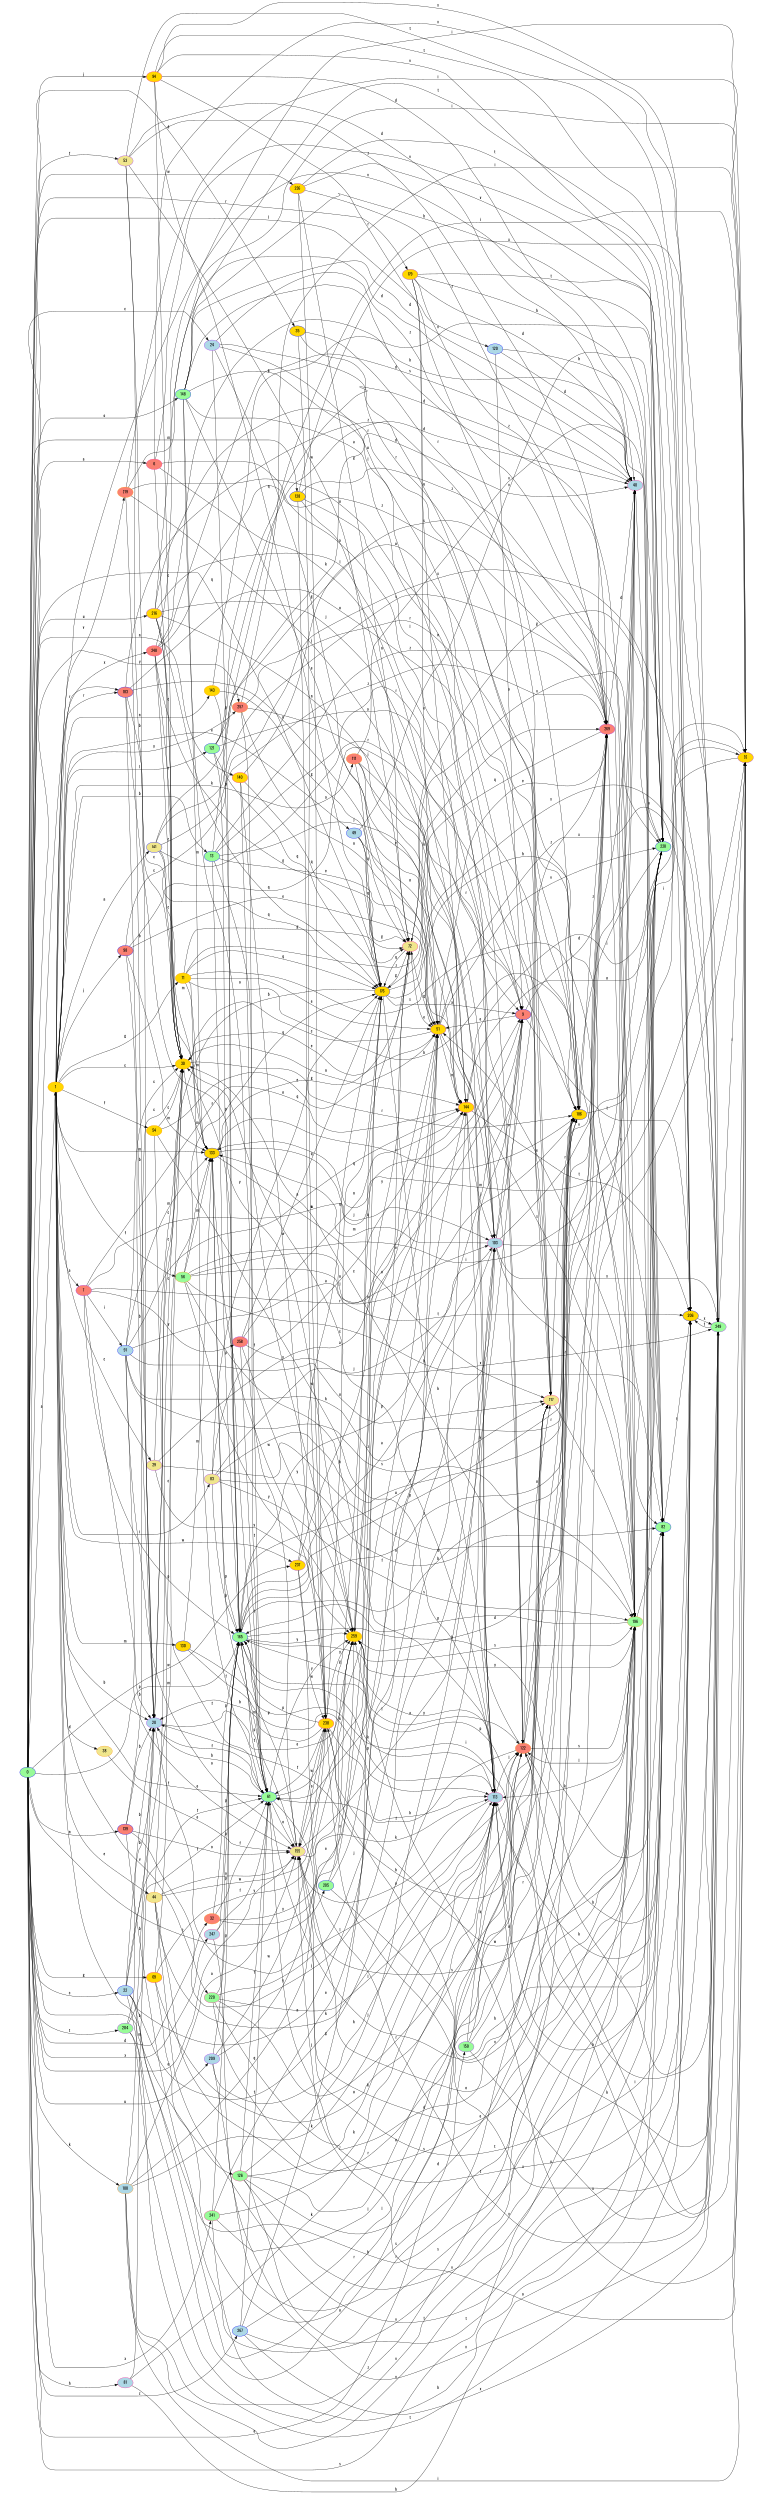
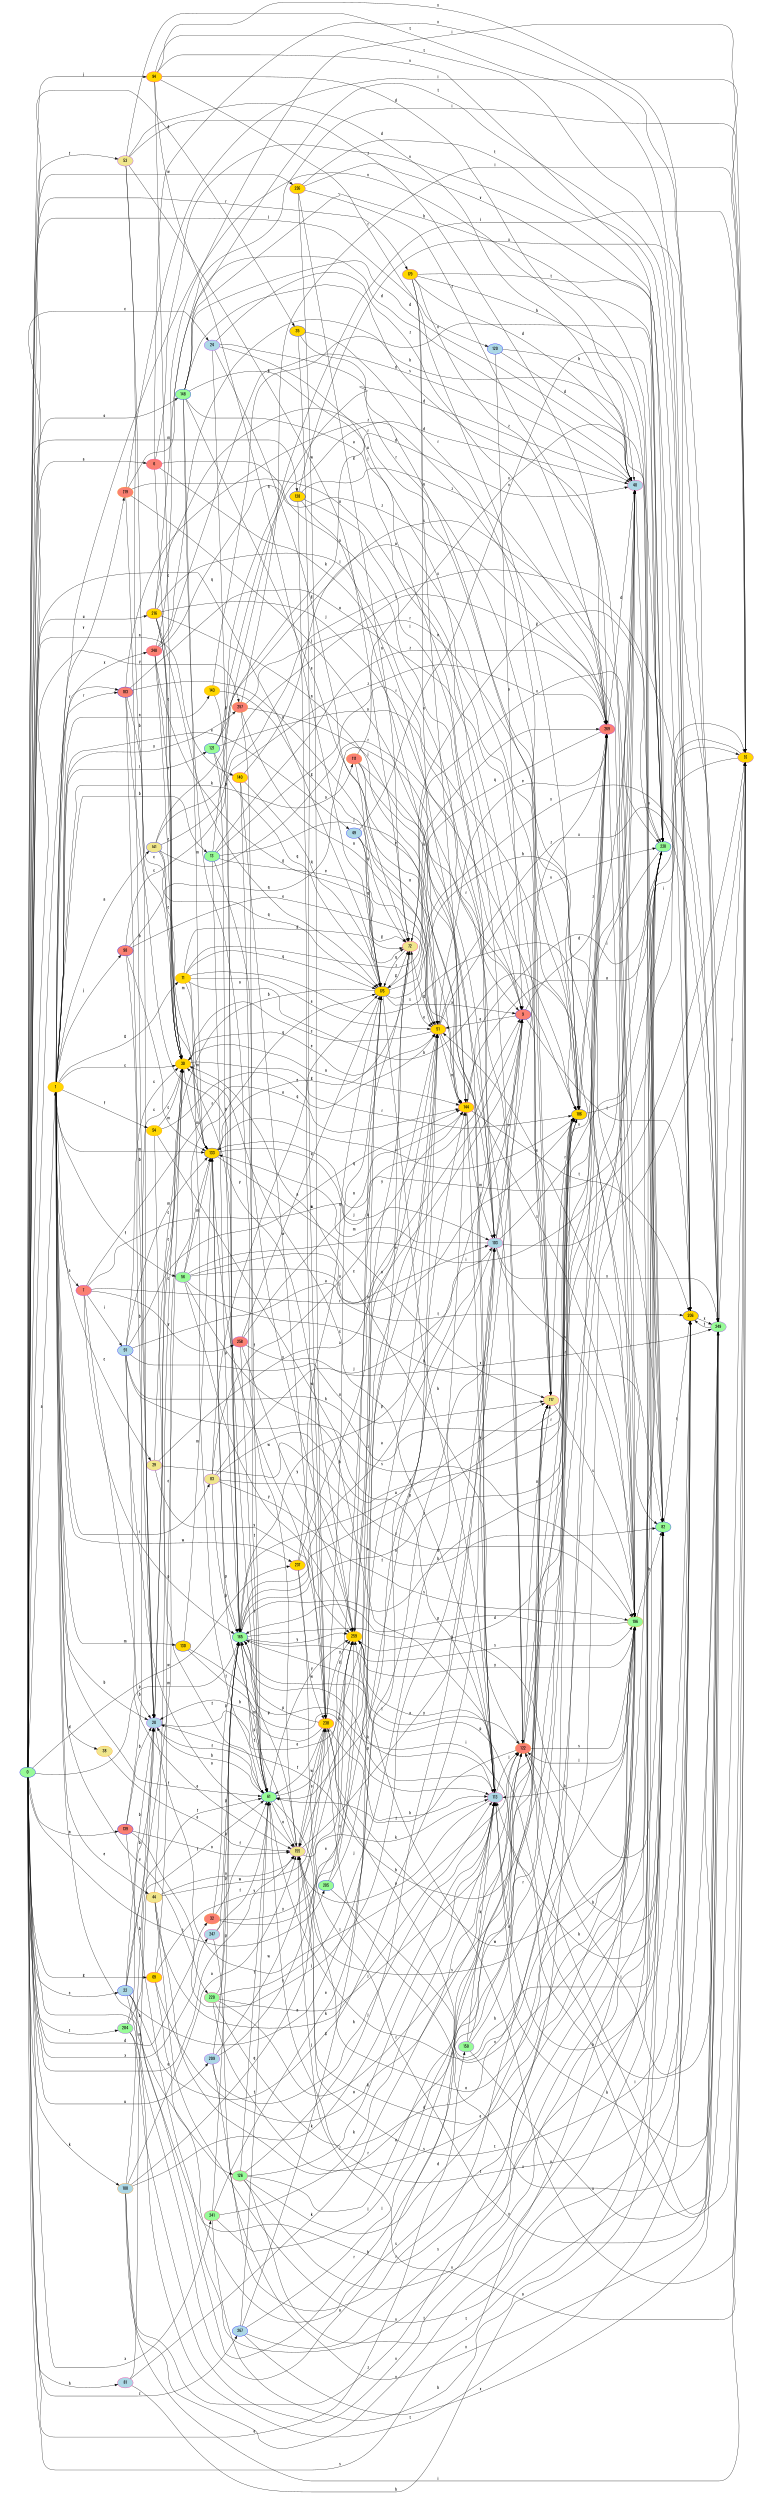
(183, 1277) -> (183, 1277)
